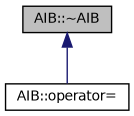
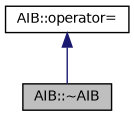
(67, 65) -> (67, 65)
